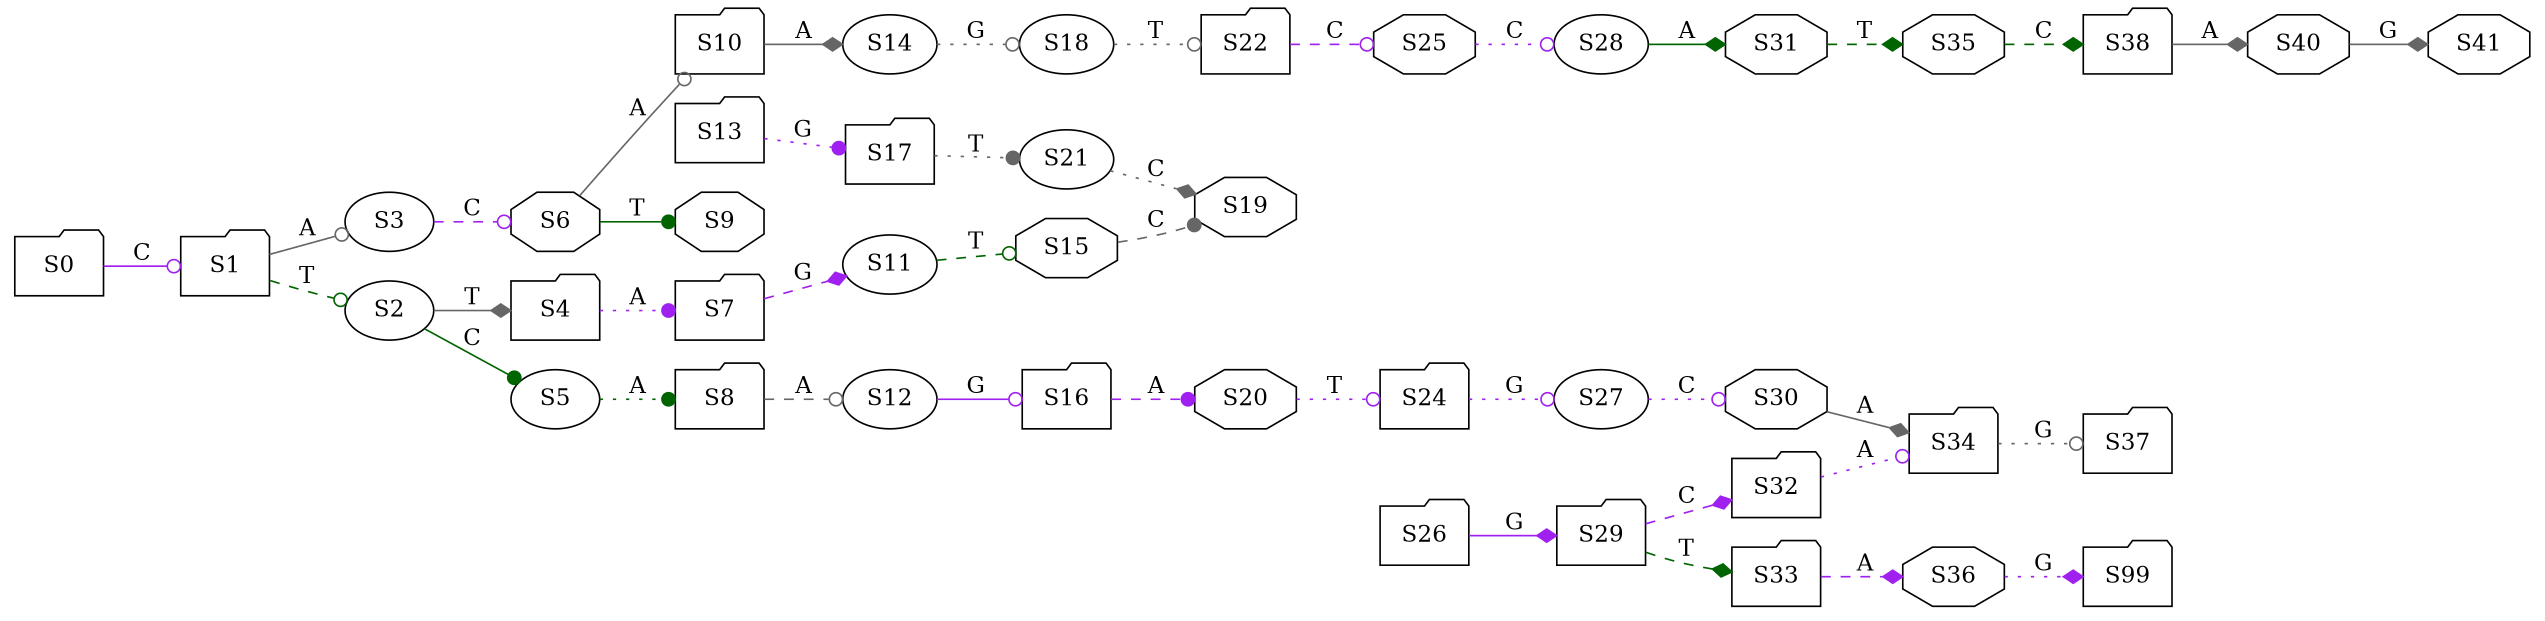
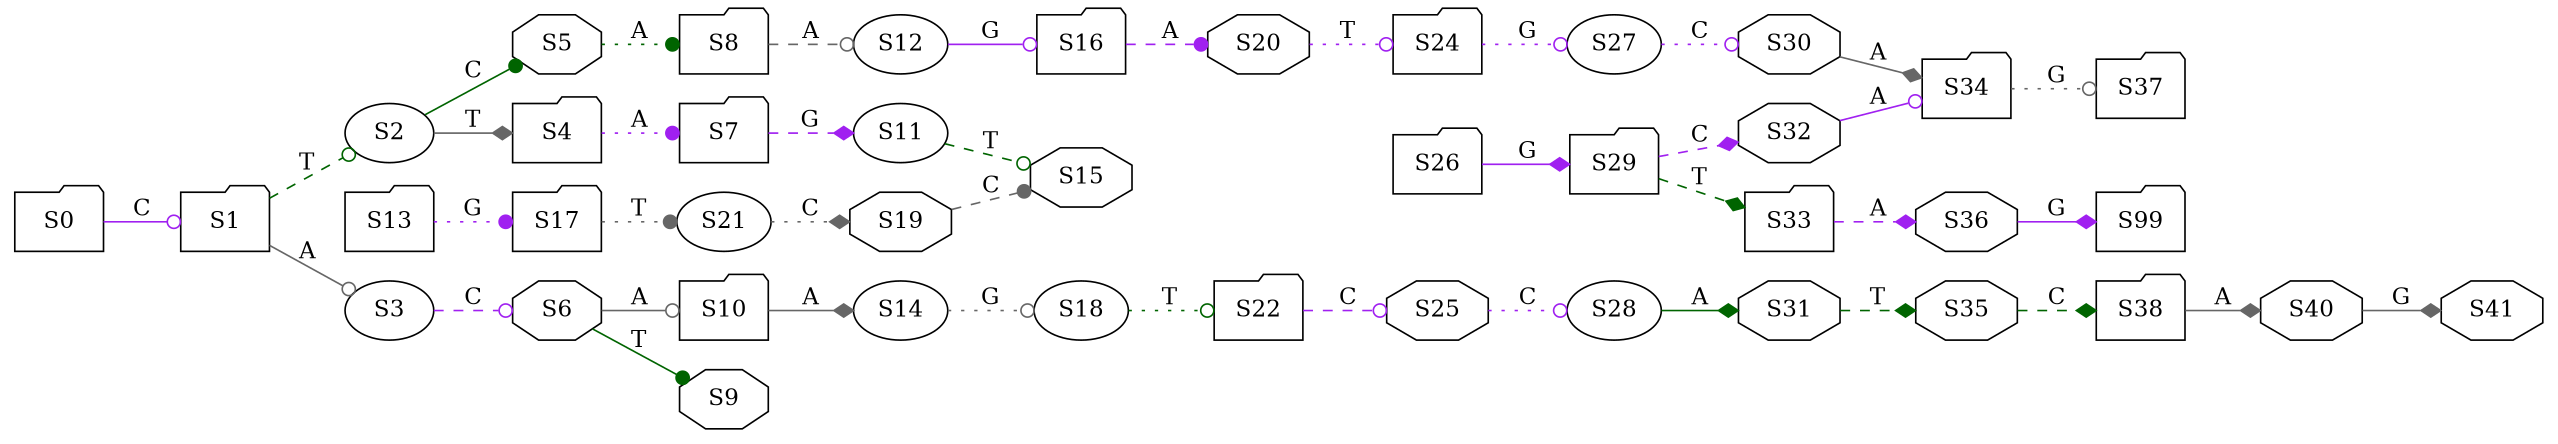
(1151, 44) -> (1165, 311)
(1153, 236) -> (985, 201)
(555, 399) -> (557, 44)
(1858, 467) -> (1874, 112)
(1776, 488) -> (1789, 133)
(2034, 577) -> (2047, 222)
